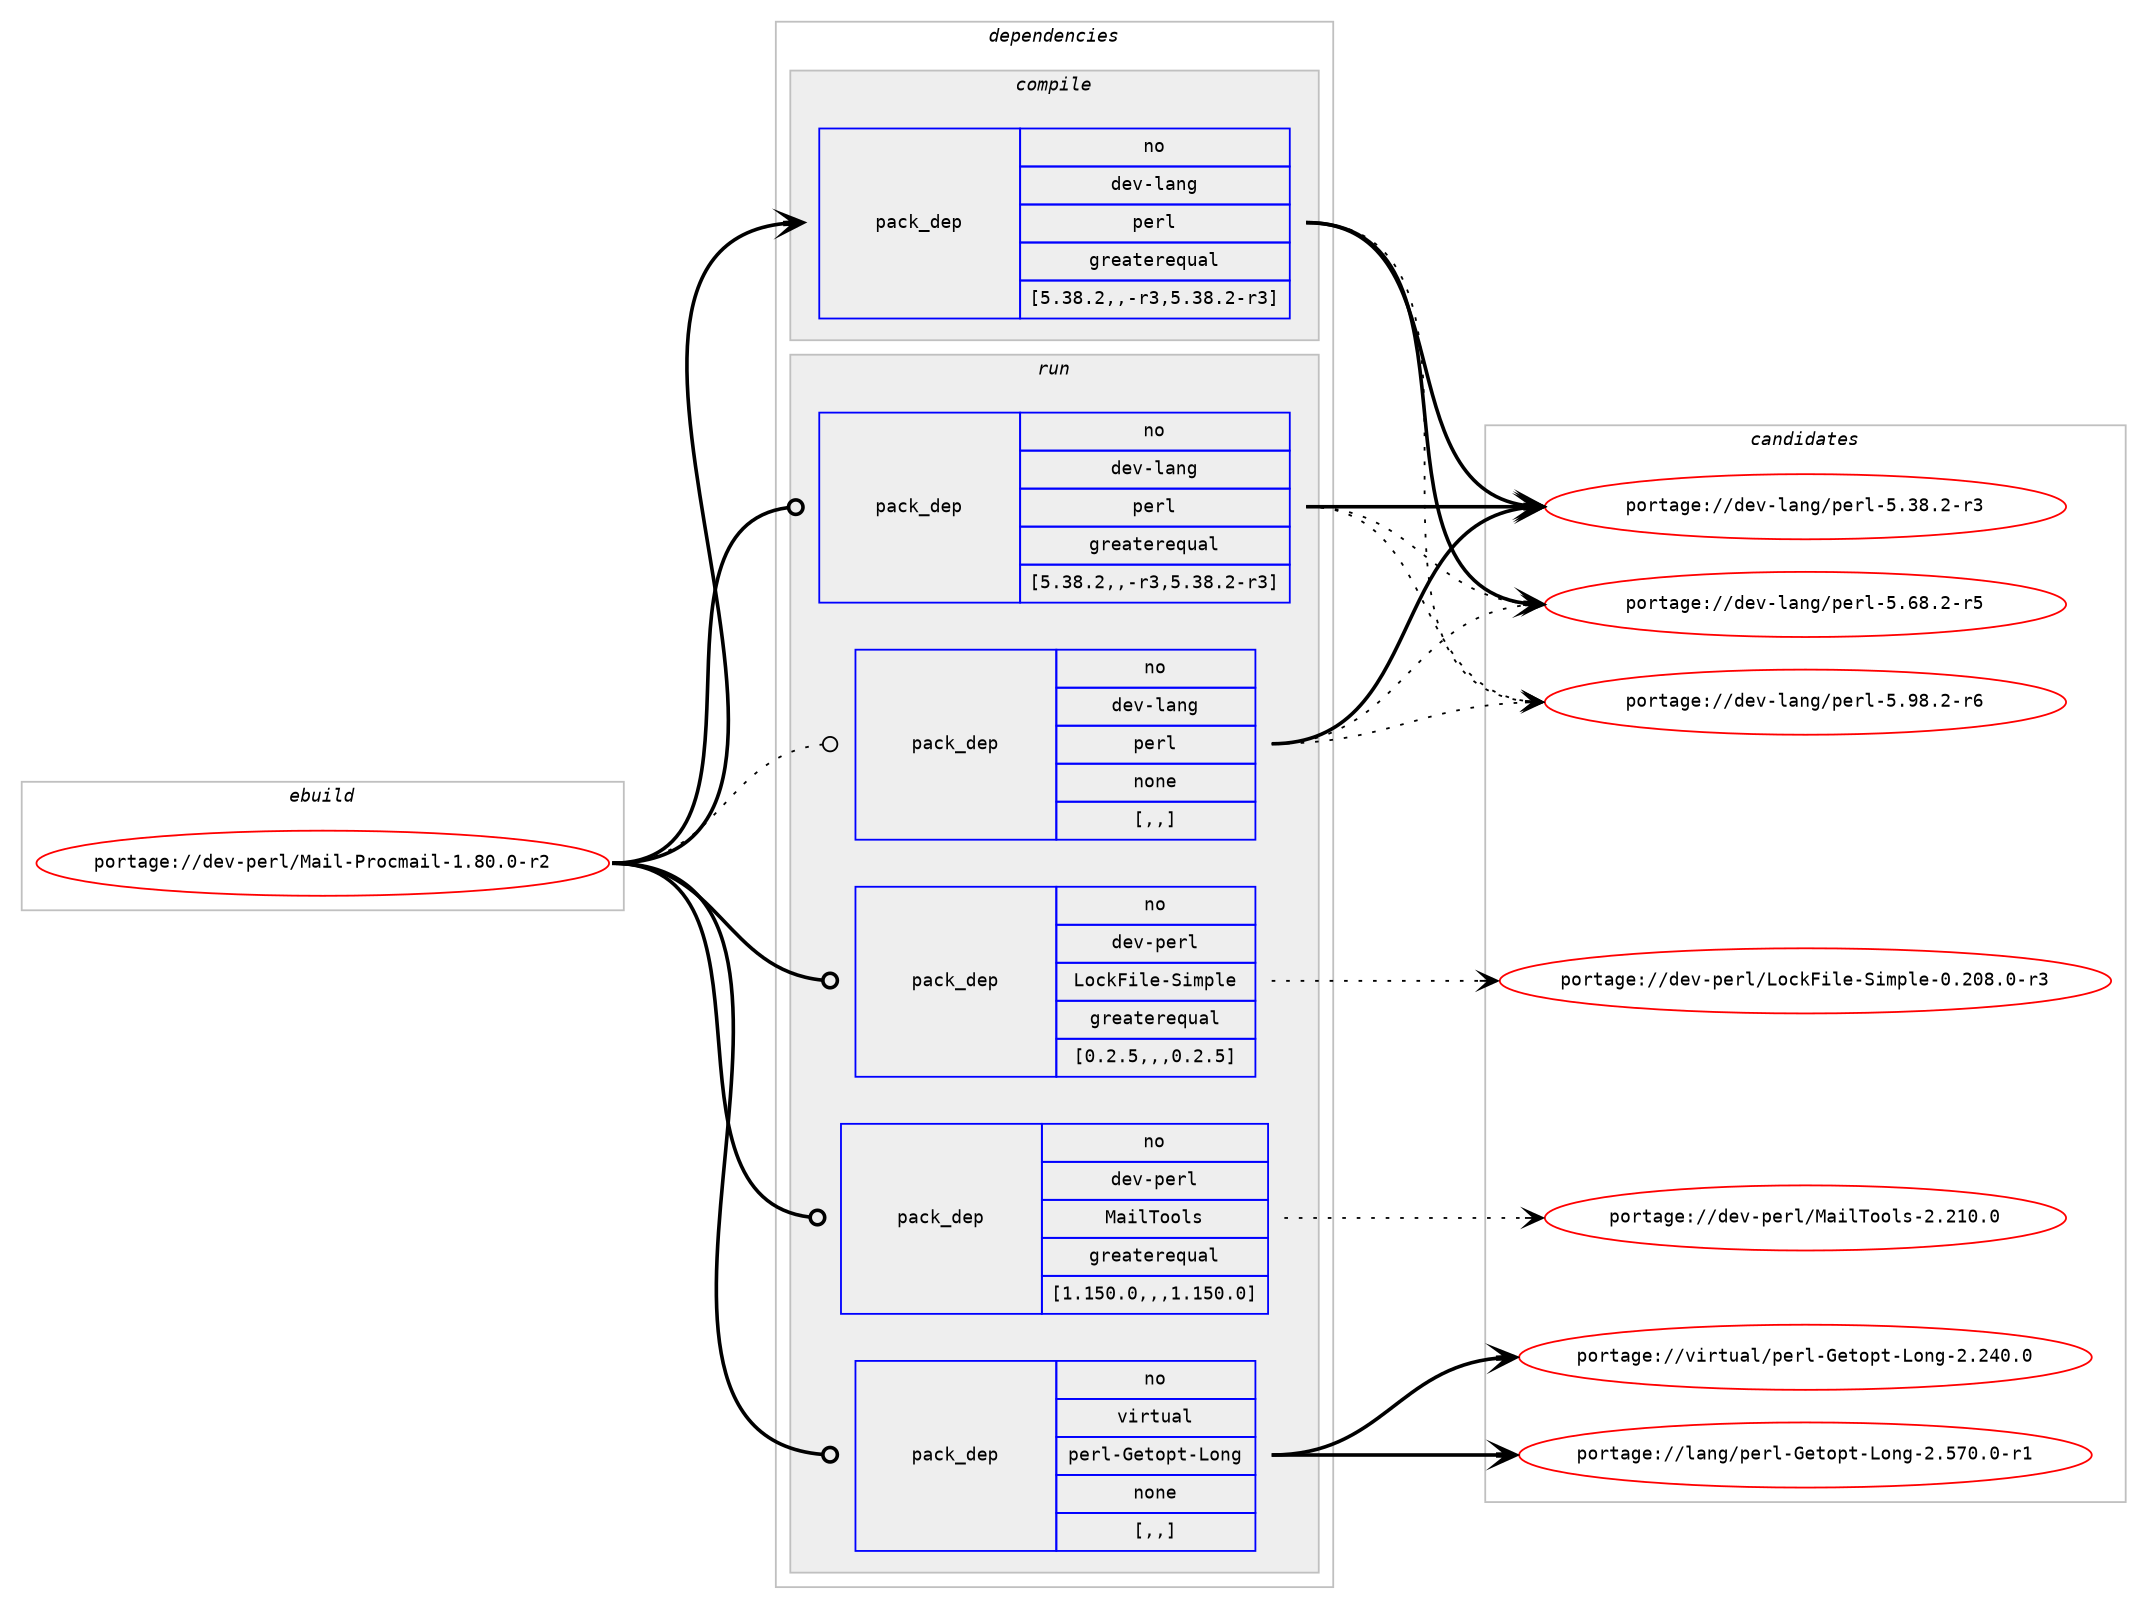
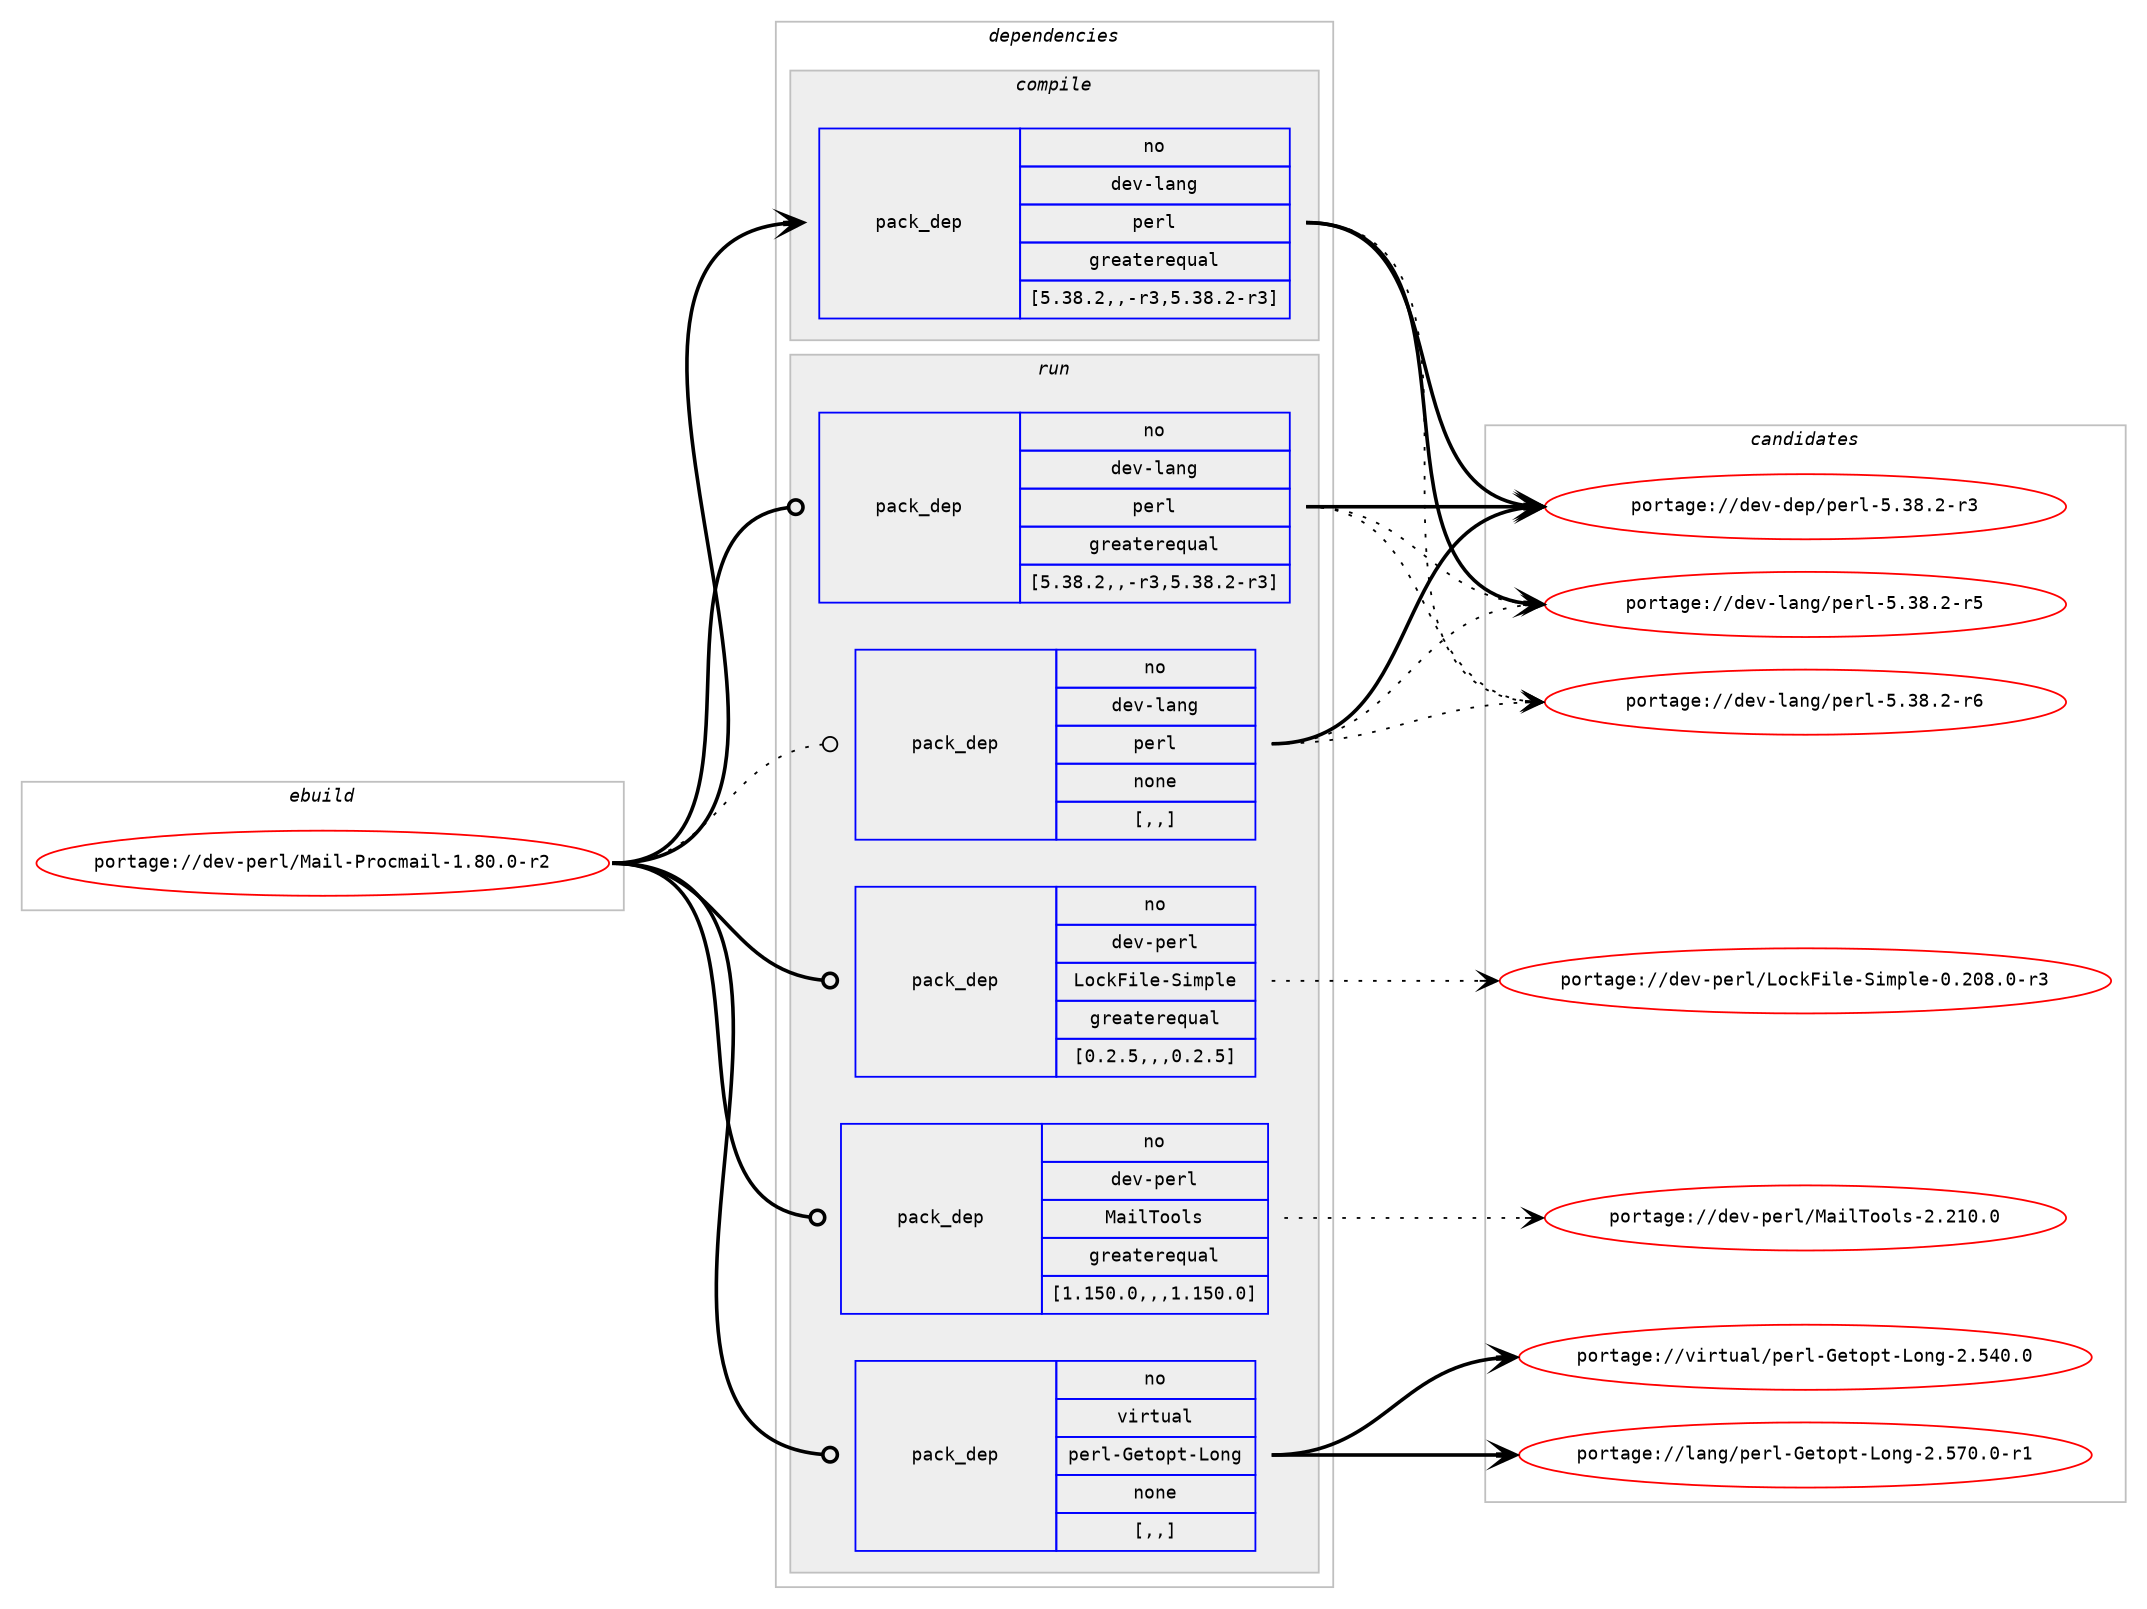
(1805, 507) -> (1805, 507)
(1805, 604) -> (1805, 604)
(1805, 702) -> (1805, 702)
(1805, 1357) -> (1805, 1357)
